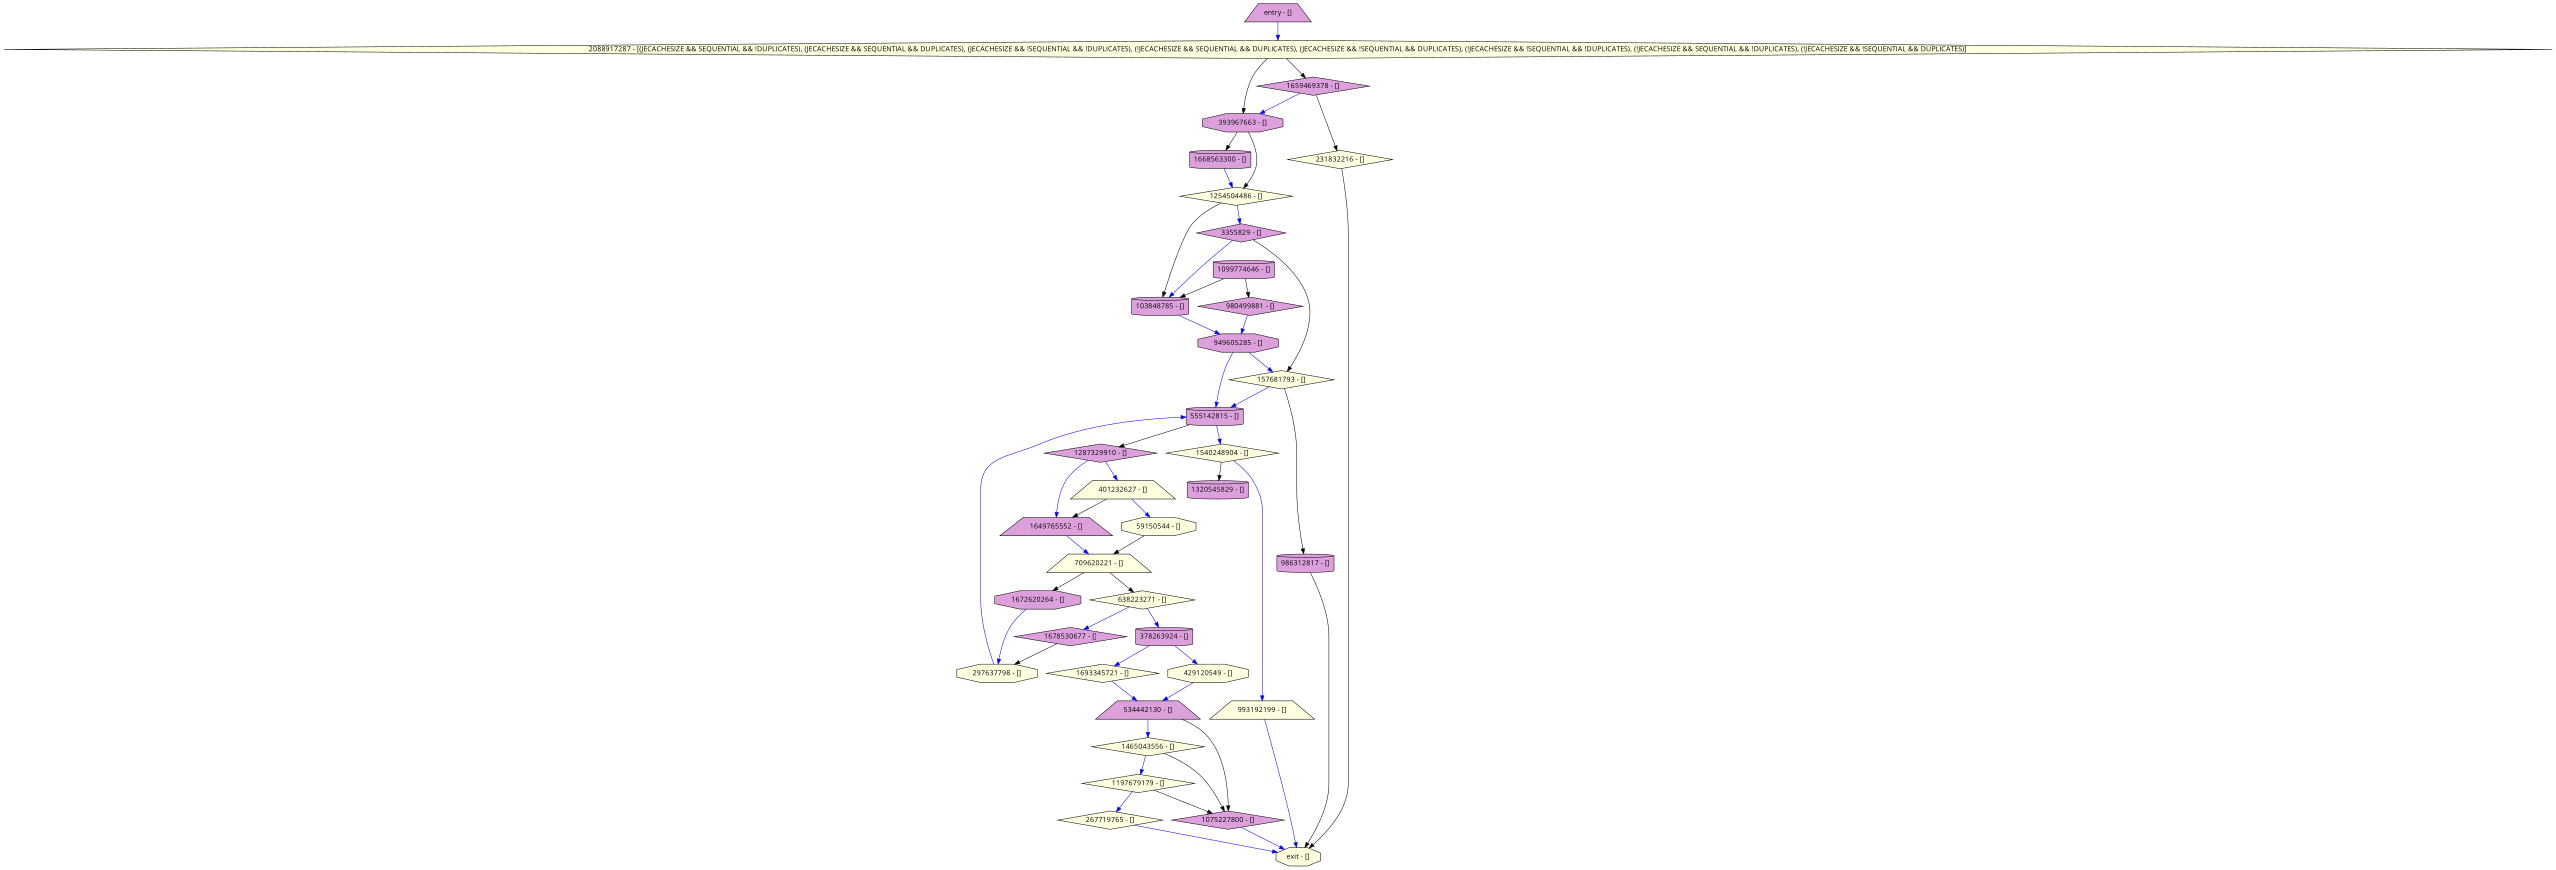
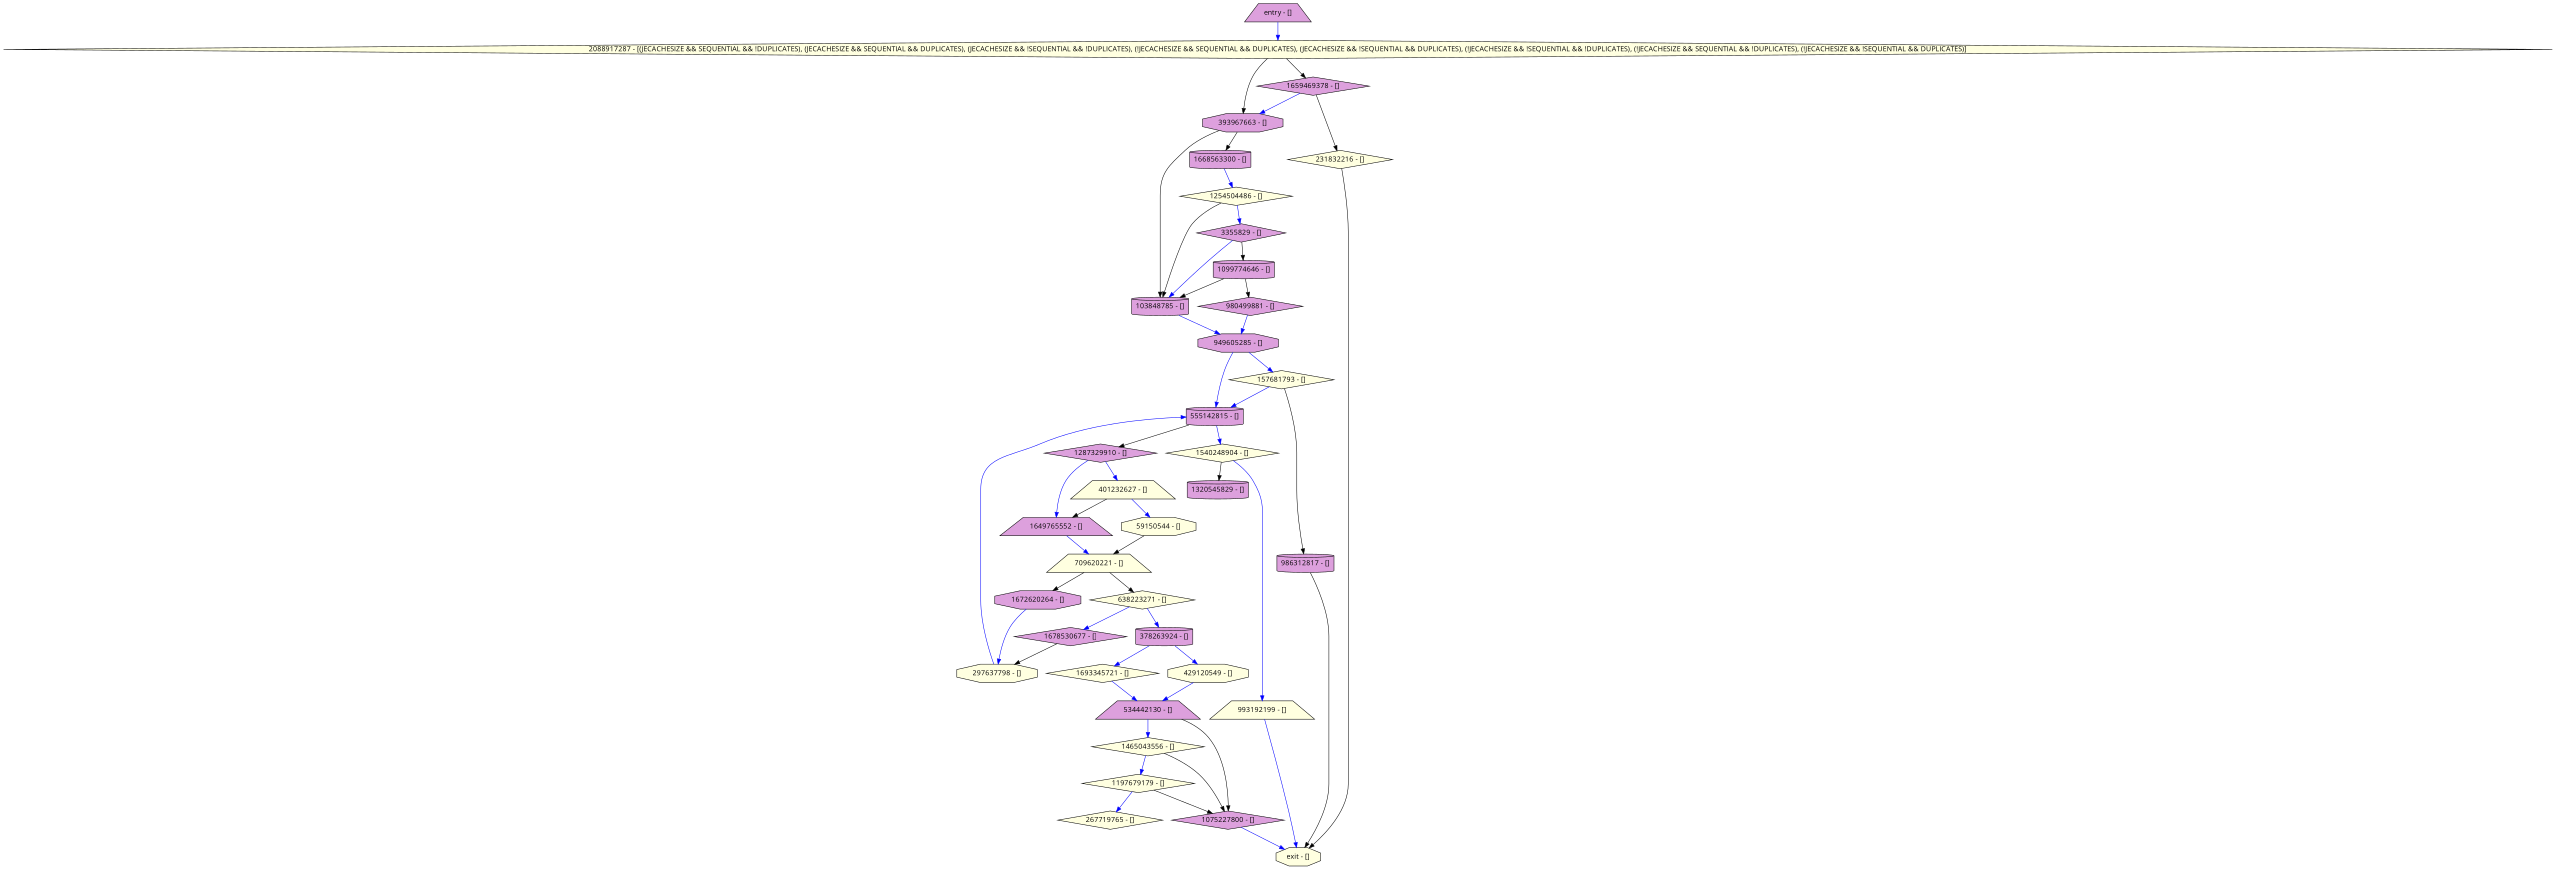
(1257, 159) -> (1160, 197)
(1306, 294) -> (1242, 249)
(1203, 838) -> none
